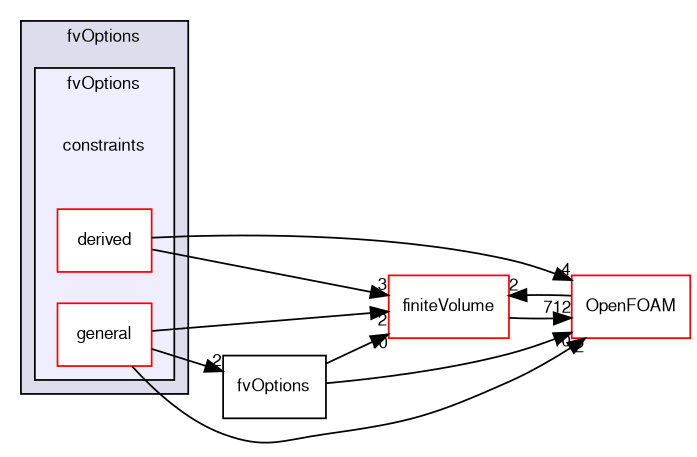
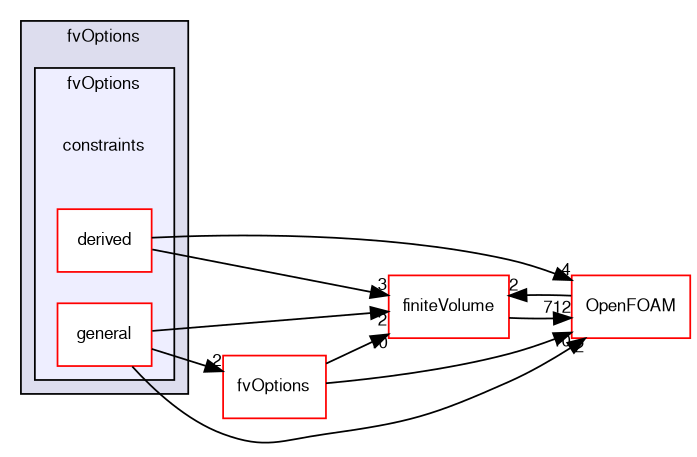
(275, 387) -> (275, 387)
